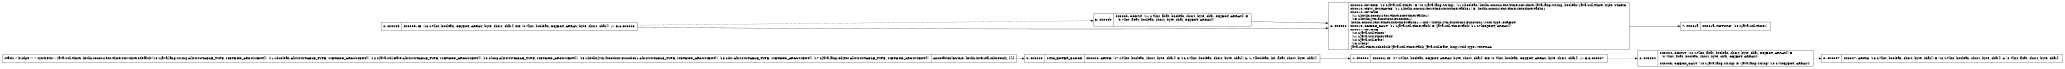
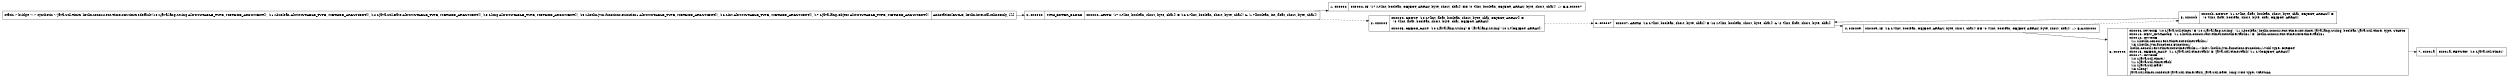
(1289, 22) -> (2008, 20)
none -> (1837, 26)
(1621, 58) -> (1343, 20)
